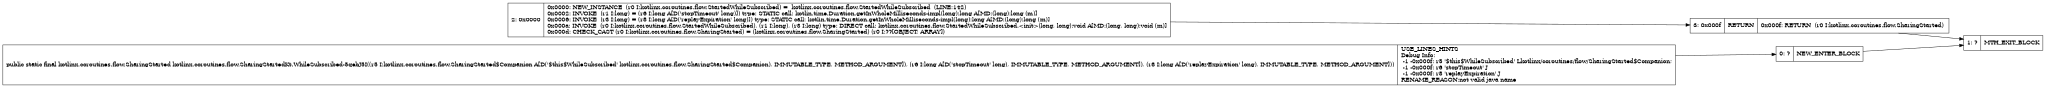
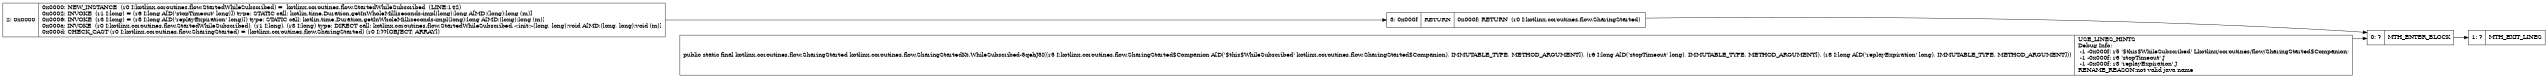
(1929, 36) -> (2004, 19)
(2012, 43) -> (2515, 37)
(1828, 54) -> (2419, 37)
